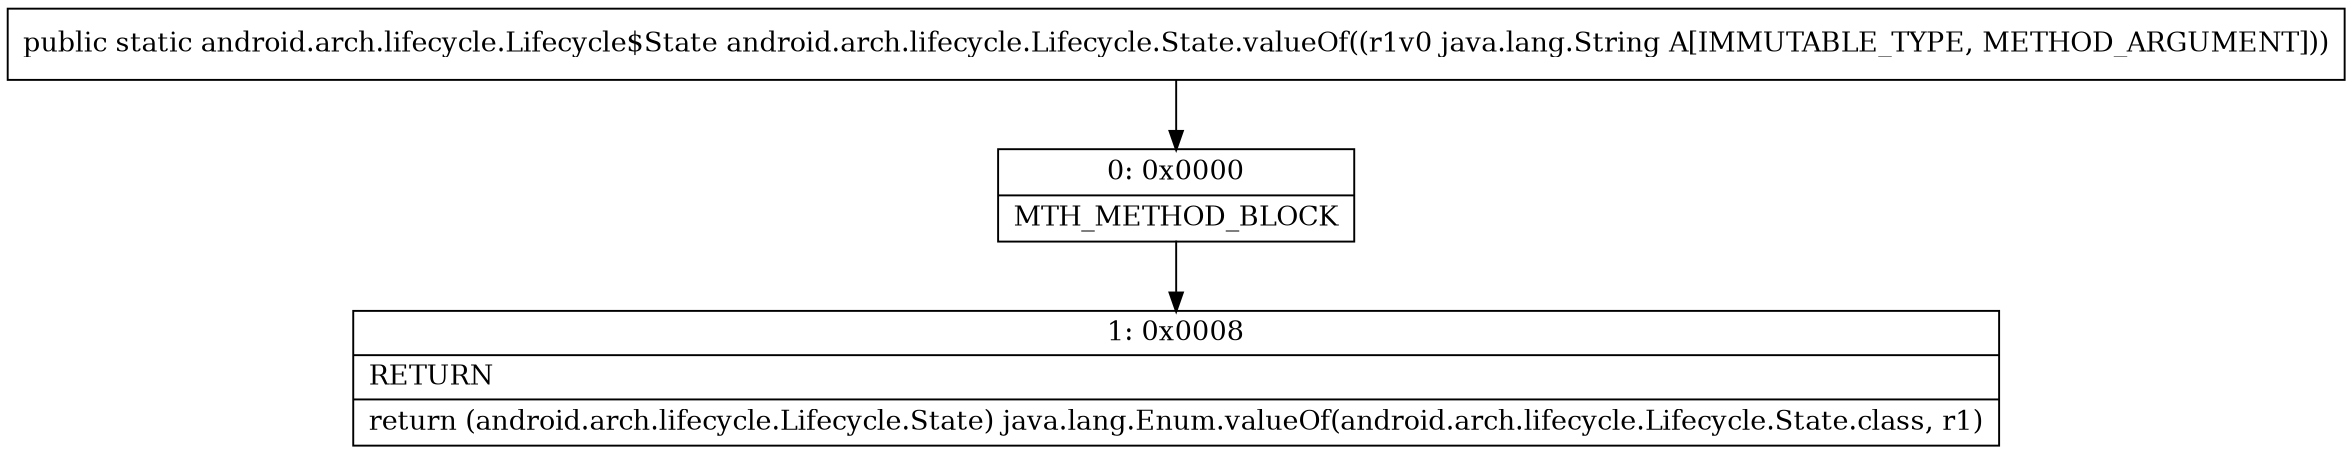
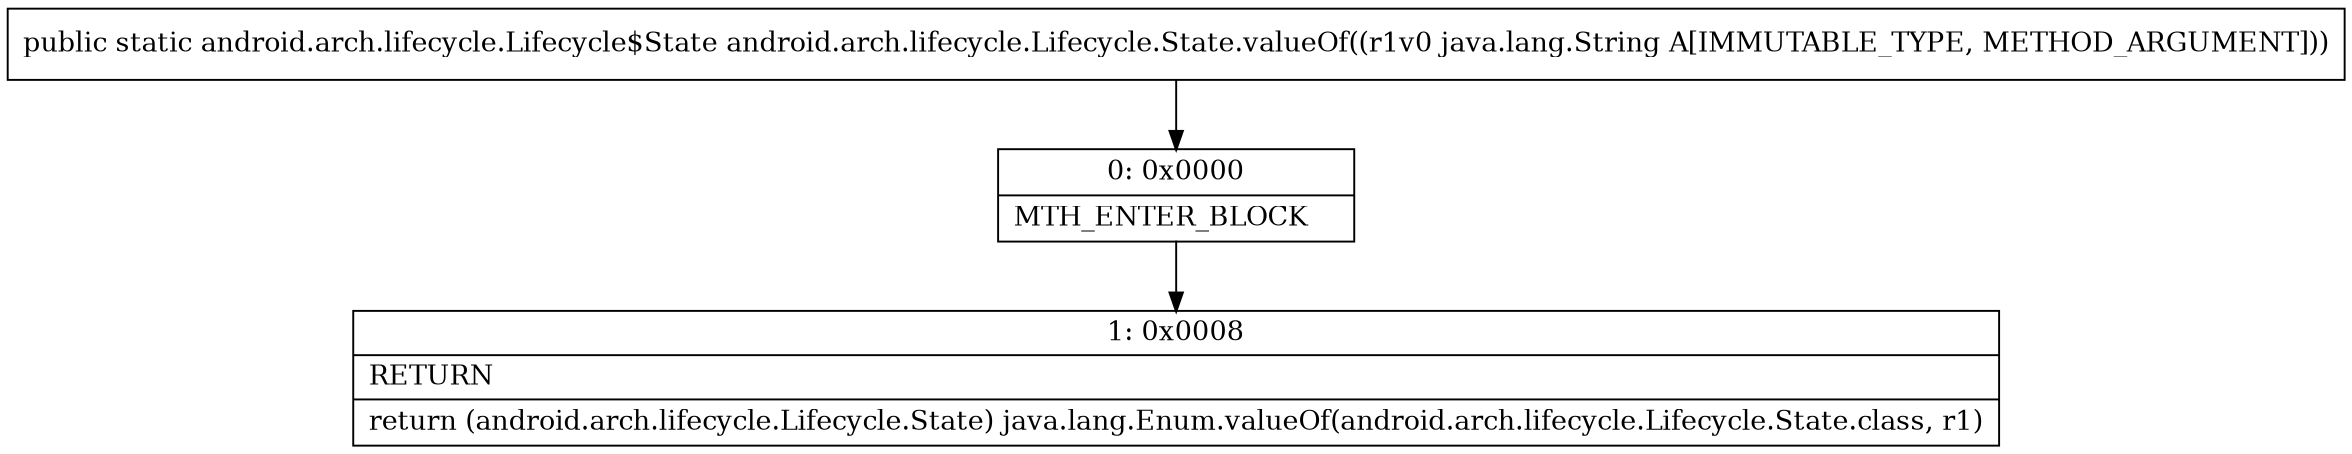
(1176, 218) -> (1162, 218)
